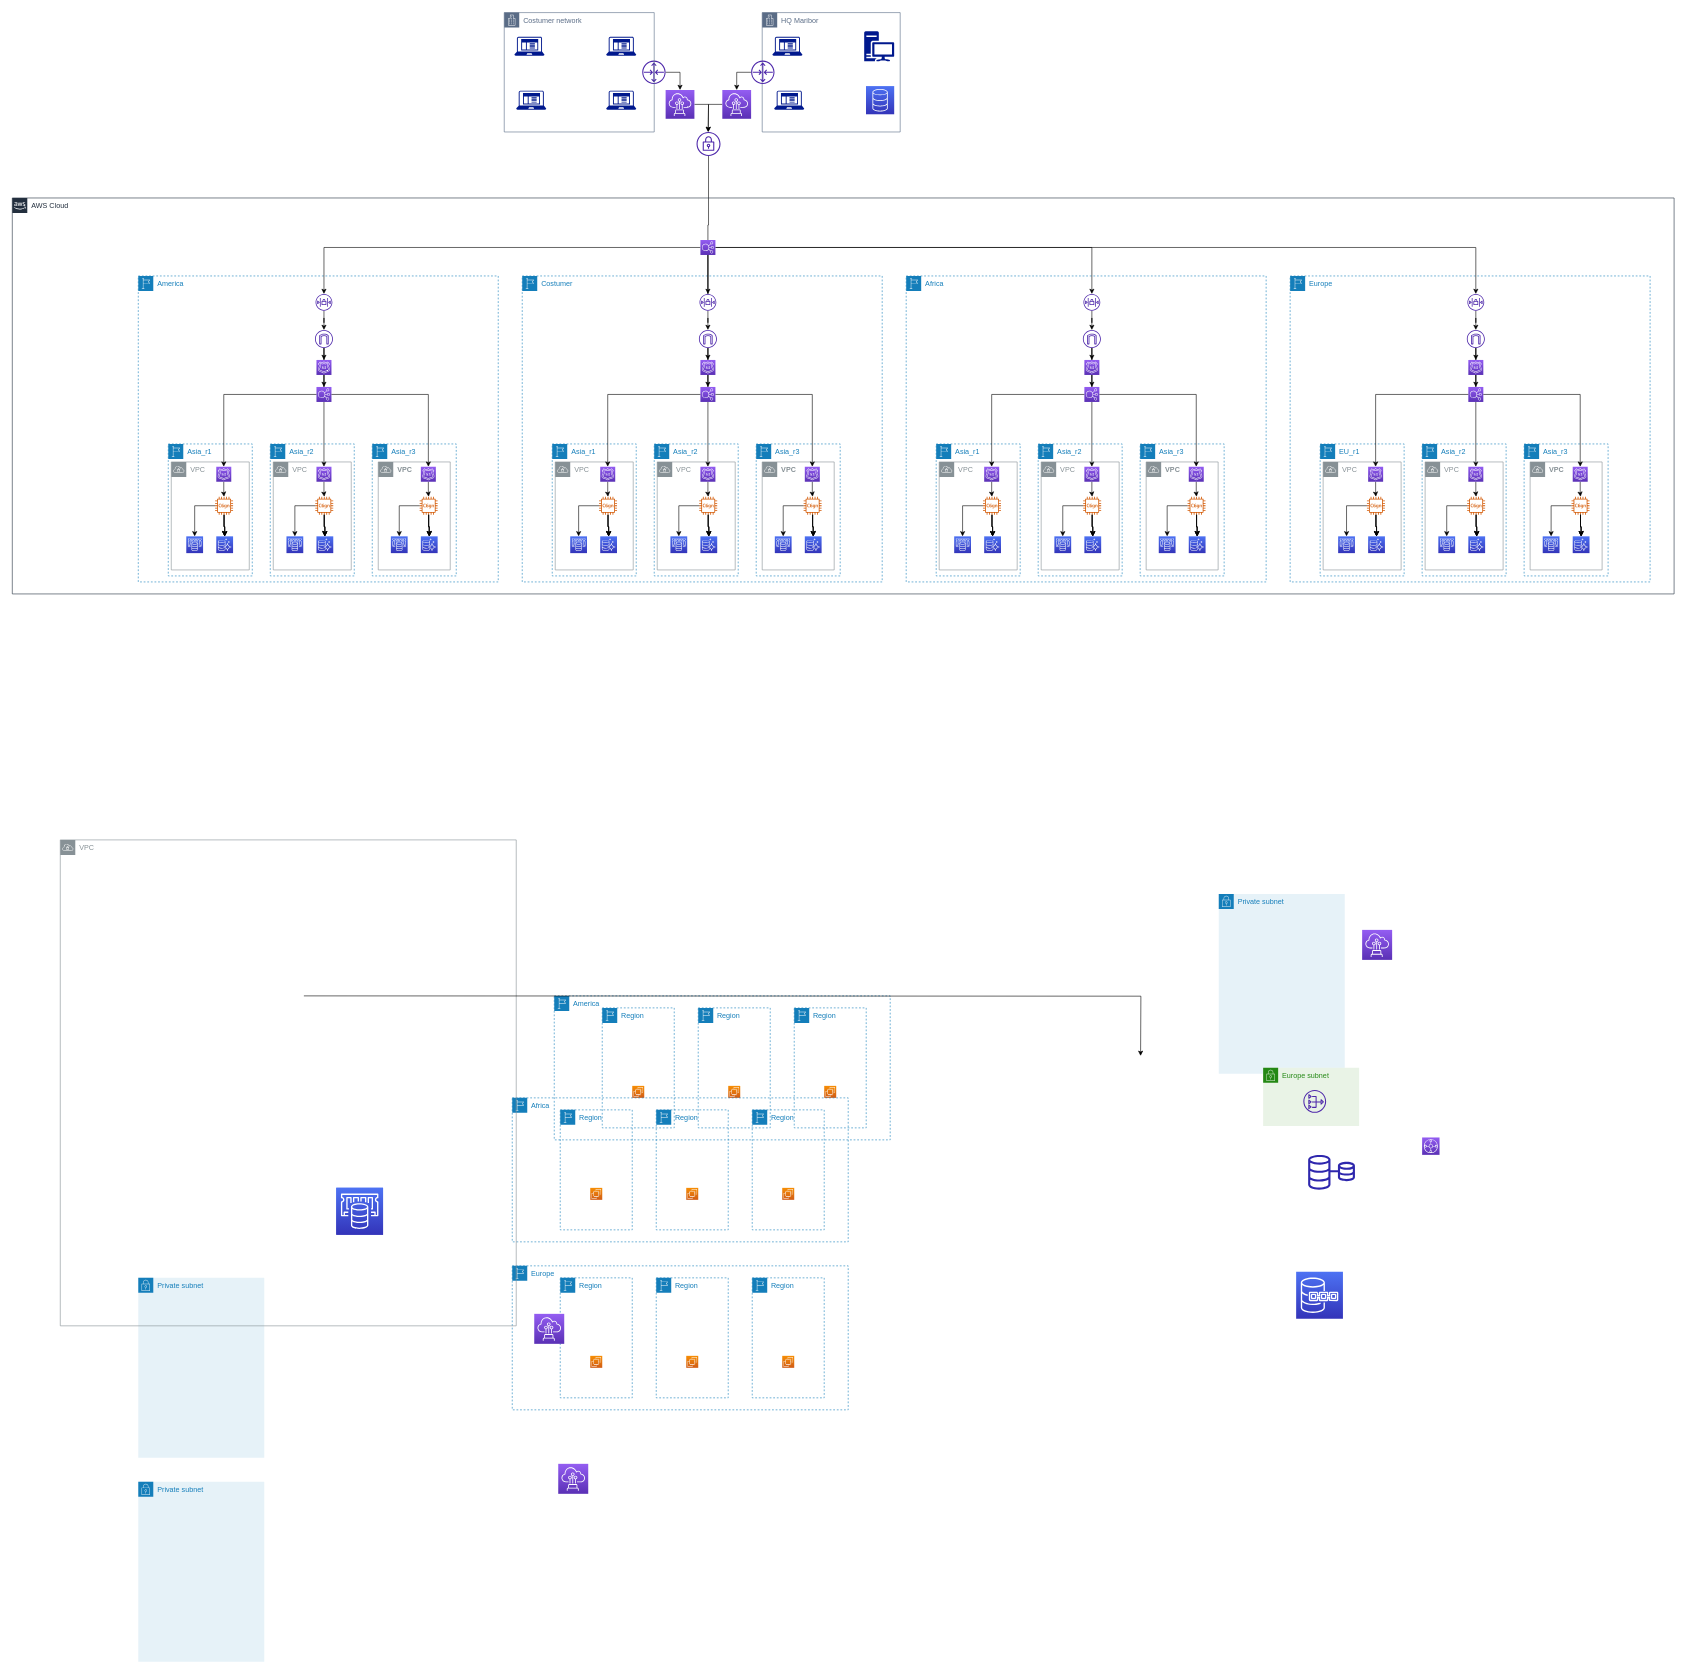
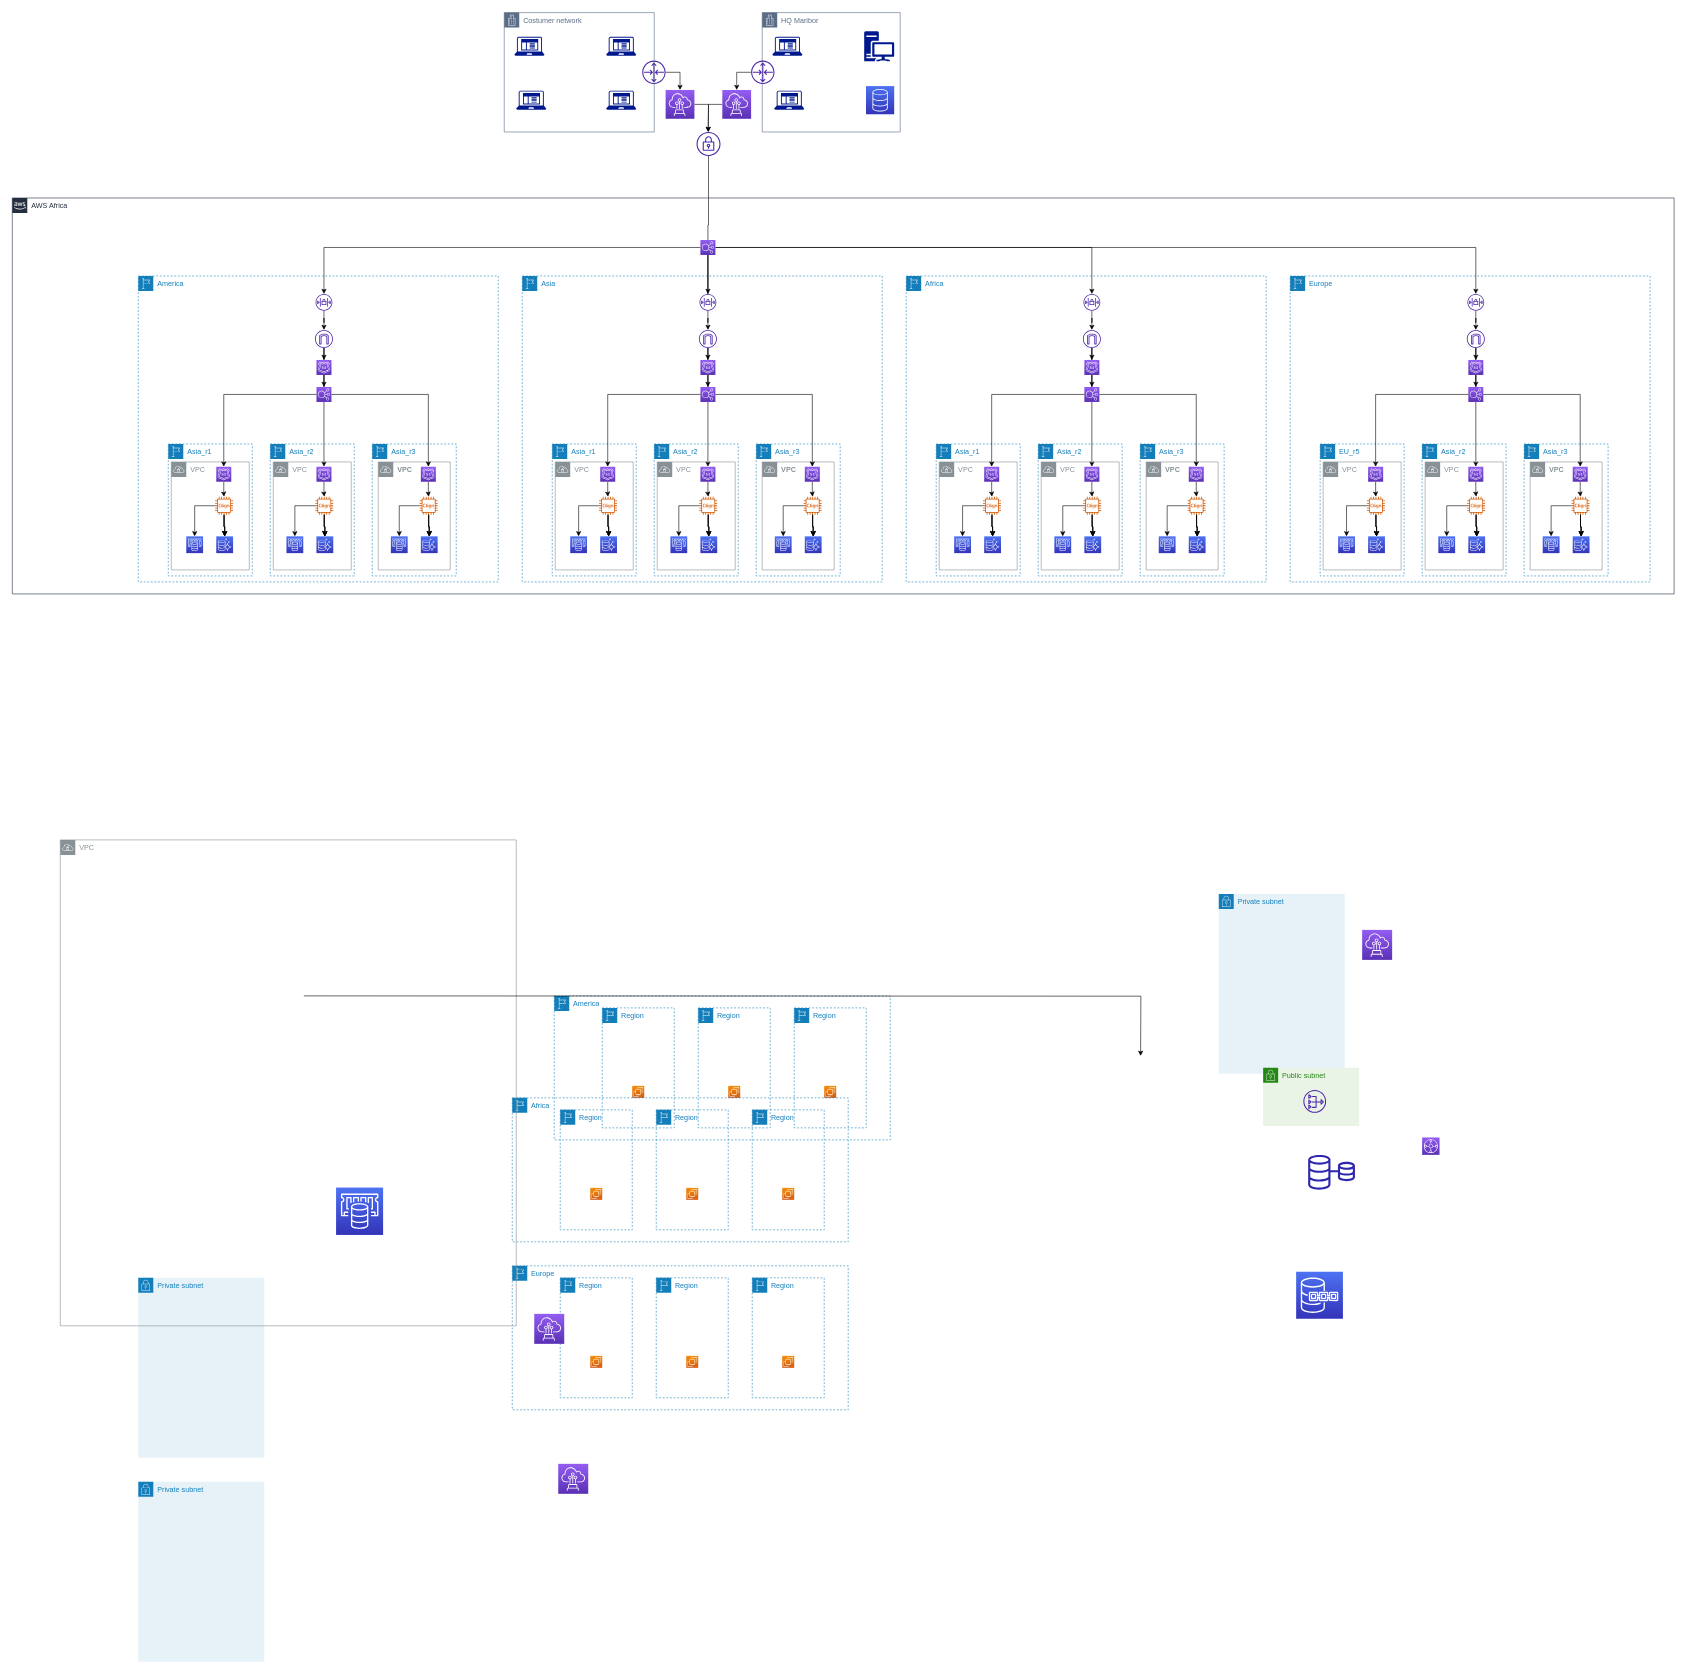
(48, 206) -> (50, 206)
(558, 284) -> (549, 284)
(1350, 452) -> (1350, 452)
(1308, 1076) -> (1306, 1076)
